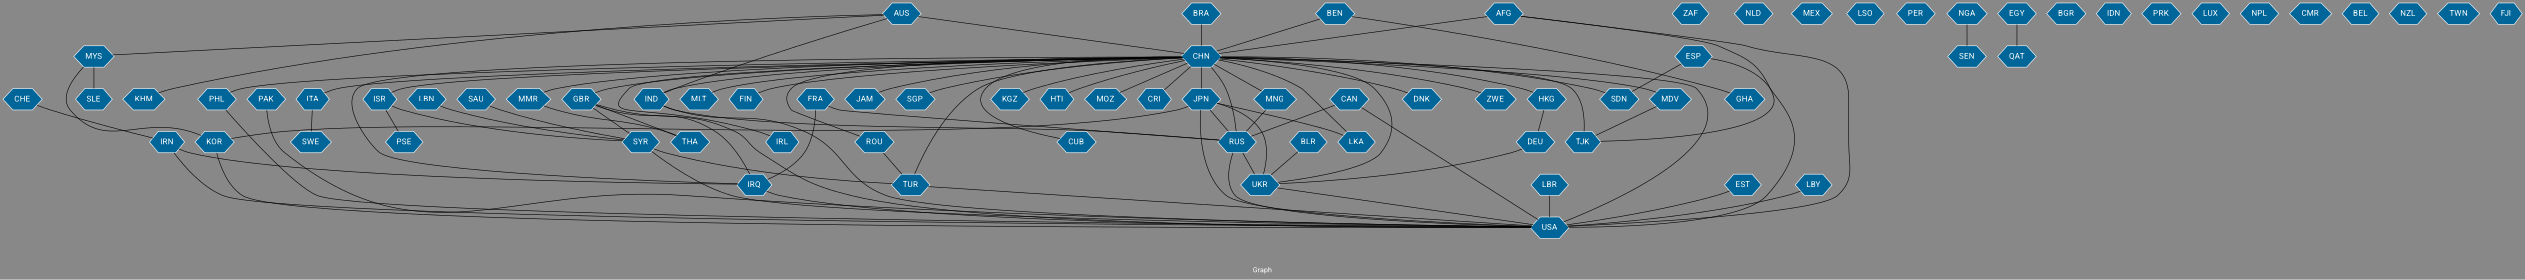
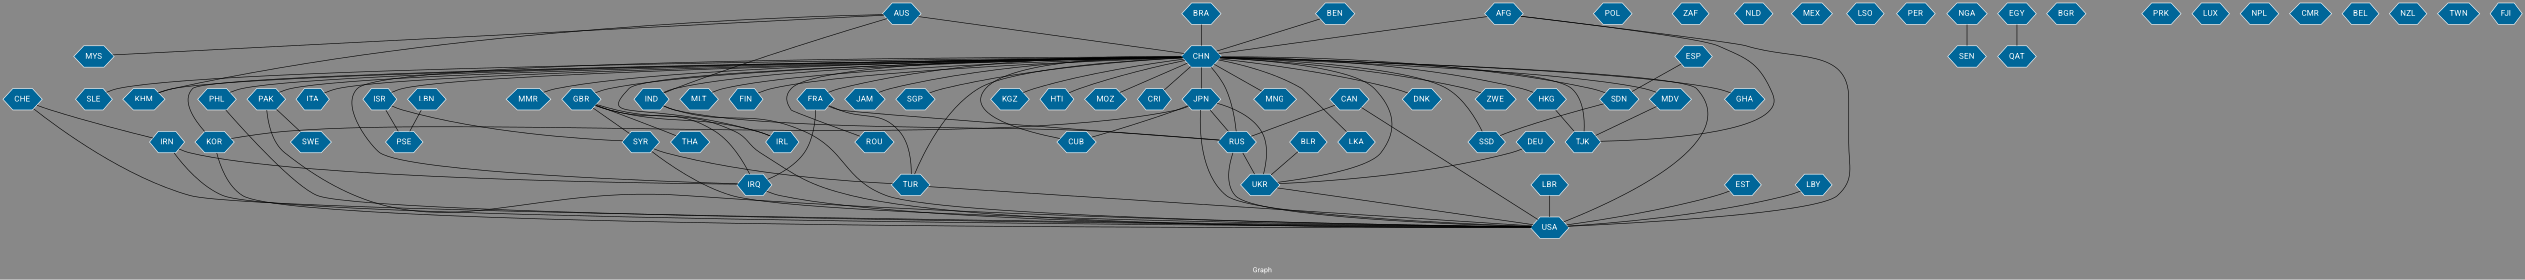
none -> (1613, 14)
(2114, 14) -> none
(1542, 49) -> (1476, 67)
none -> (1004, 63)
none -> (670, 66)
none -> (730, 66)
(94, 78) -> (644, 64)
(476, 99) -> none
(1281, 118) -> (1140, 122)
(600, 119) -> none
none -> (683, 120)
(1257, 120) -> none
(312, 121) -> (288, 120)
(1541, 121) -> (1565, 121)
(508, 123) -> (415, 121)
(108, 131) -> (663, 66)
none -> (1487, 142)
(893, 164) -> (887, 121)
(1769, 193) -> (771, 217)
